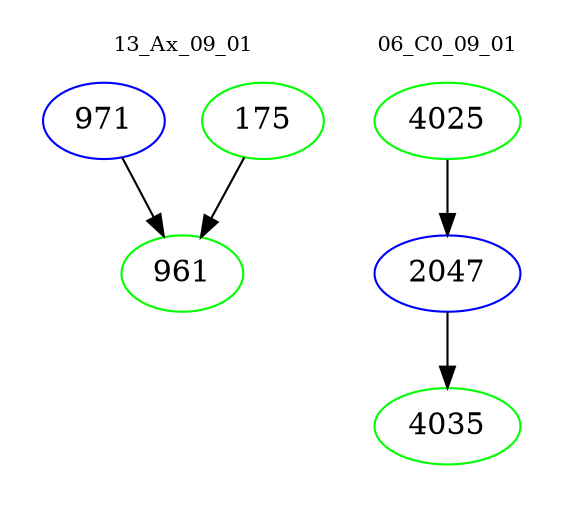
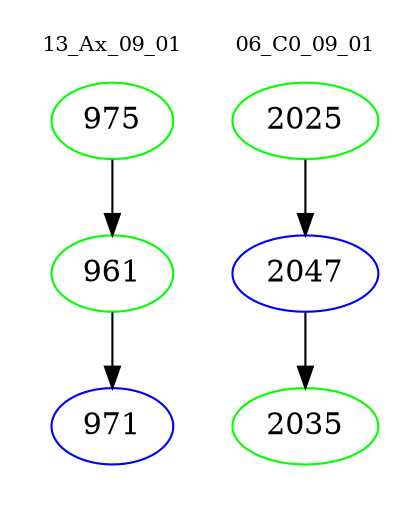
(263, 121) -> (112, 121)
(447, 121) -> (305, 121)
(138, 187) -> (112, 340)
(447, 426) -> (305, 426)
